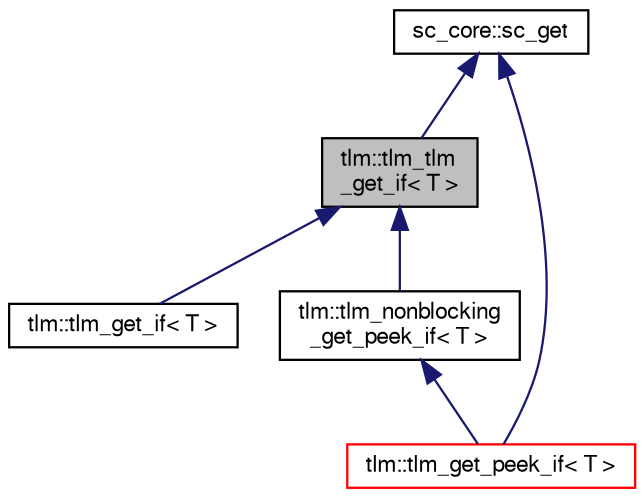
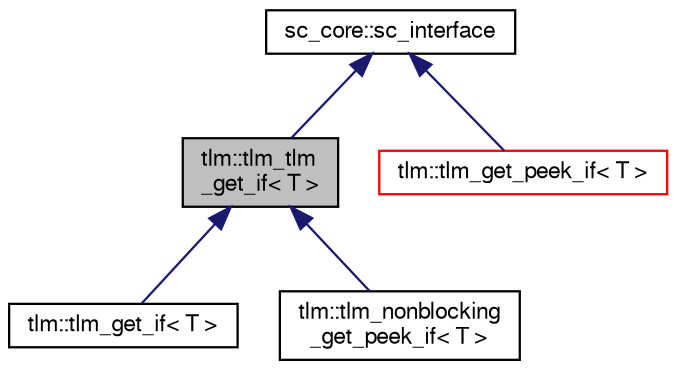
(491, 32) -> (391, 32)
(456, 412) -> none
